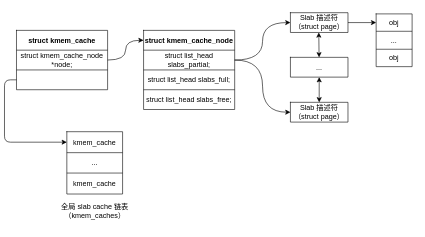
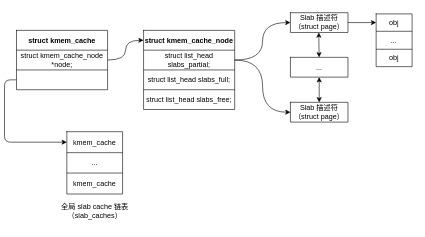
(95, 211) -> (95, 211)
